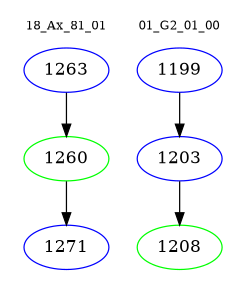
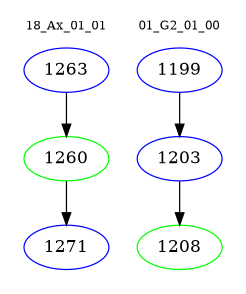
(66, 26) -> (66, 26)
